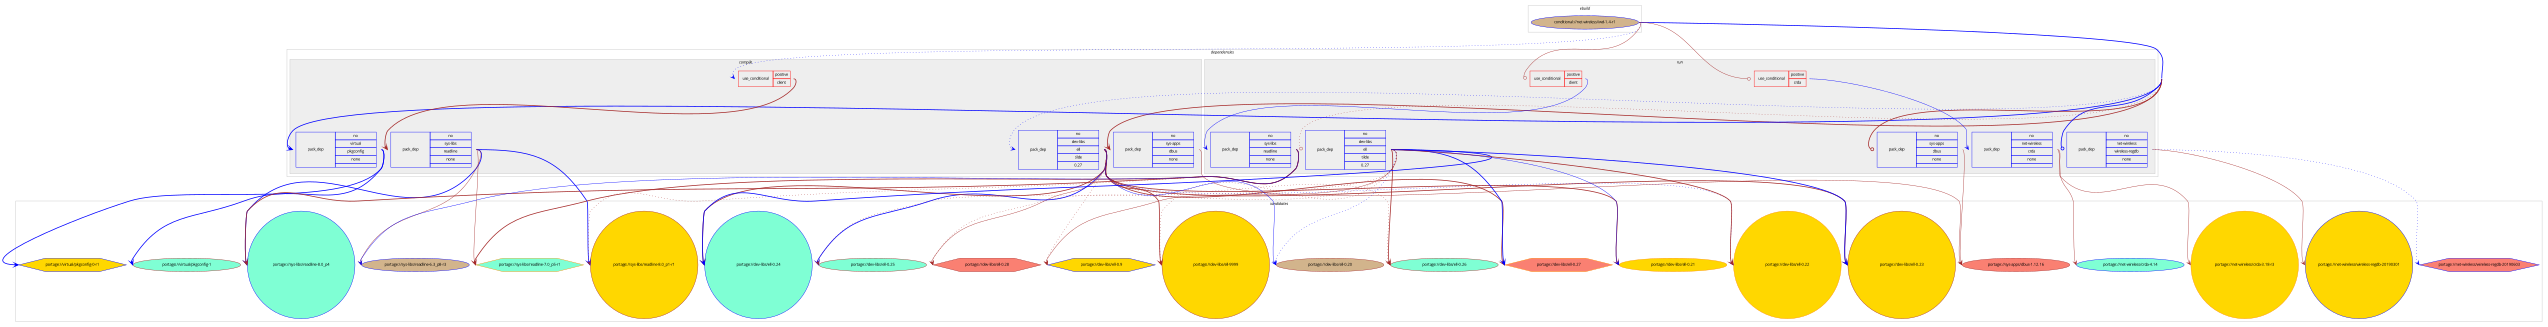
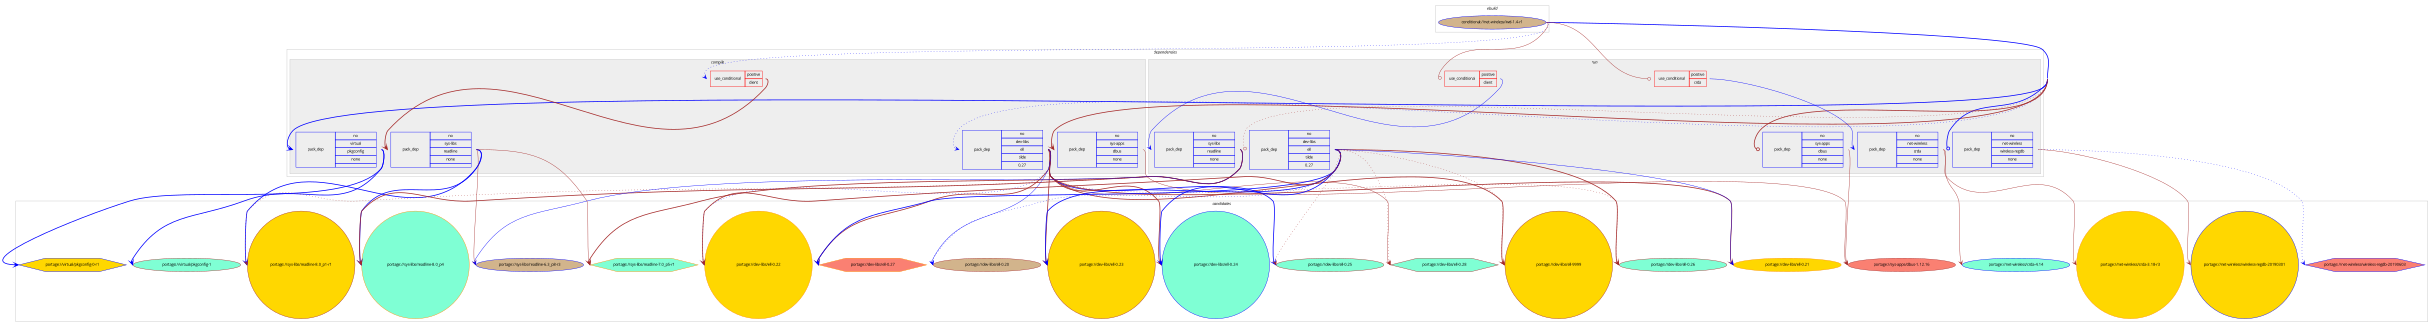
(301, 265) -> (415, 265)
(987, 265) -> (1444, 265)
(1101, 265) -> none
